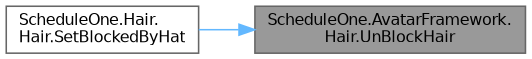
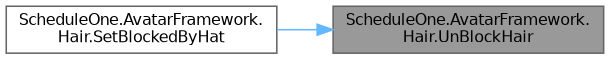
(102, 30) -> (142, 30)
